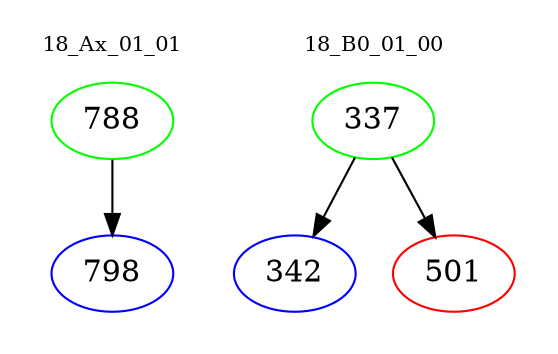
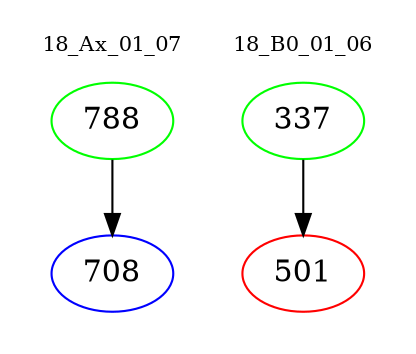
(112, 46) -> (112, 46)
(374, 46) -> (303, 46)
(112, 274) -> (112, 274)
(295, 274) -> none
